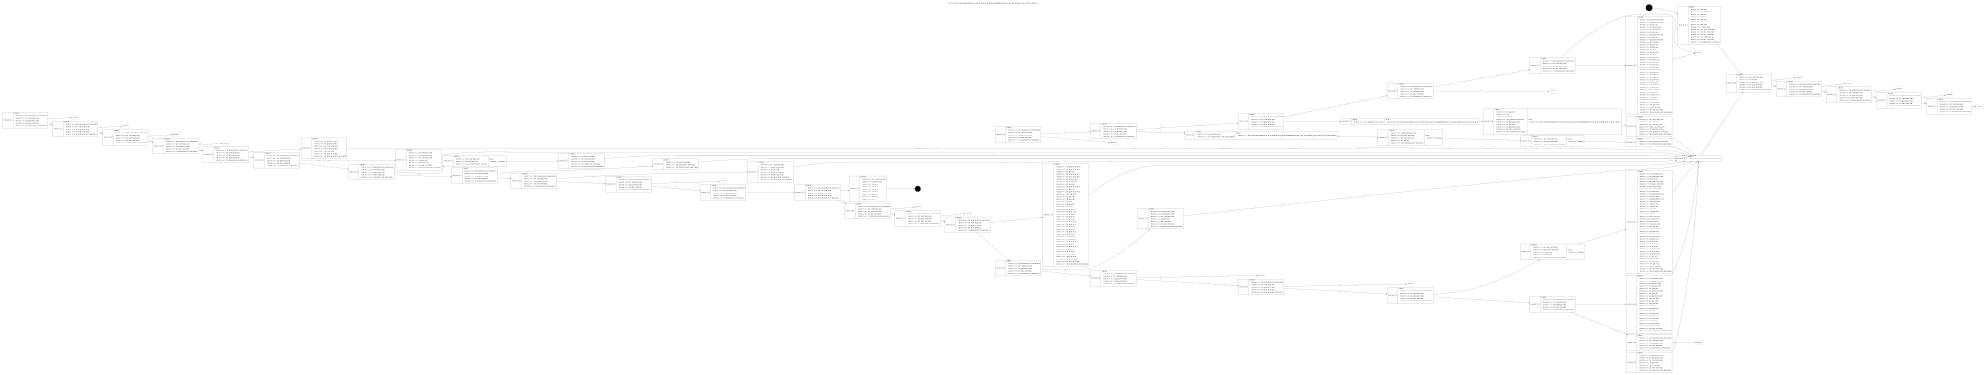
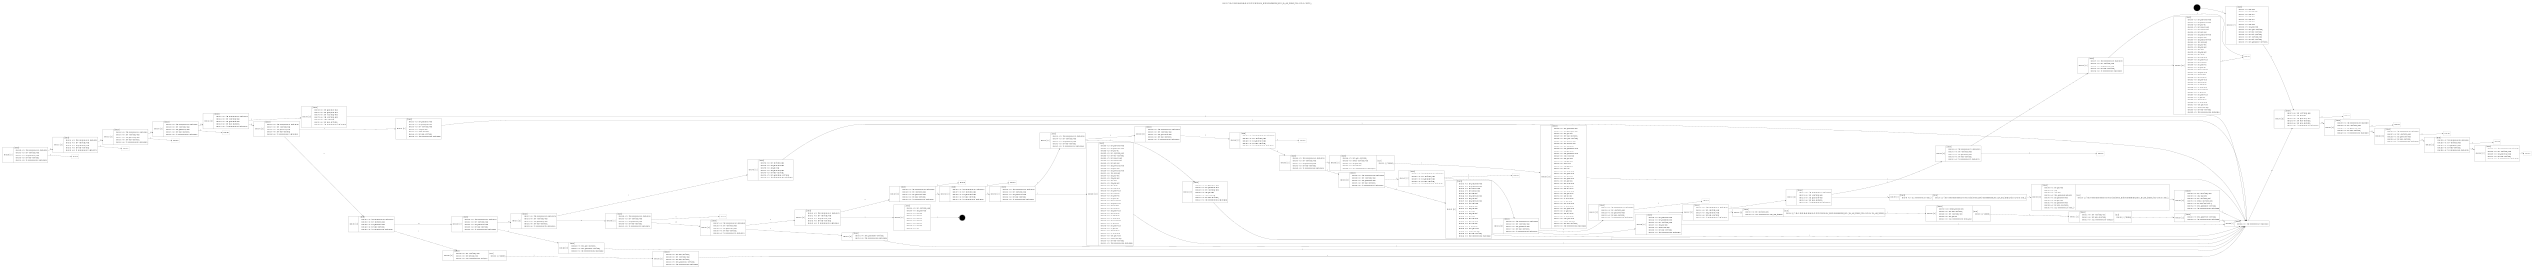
none -> (1516, 226)
none -> (865, 237)
(1261, 275) -> none
